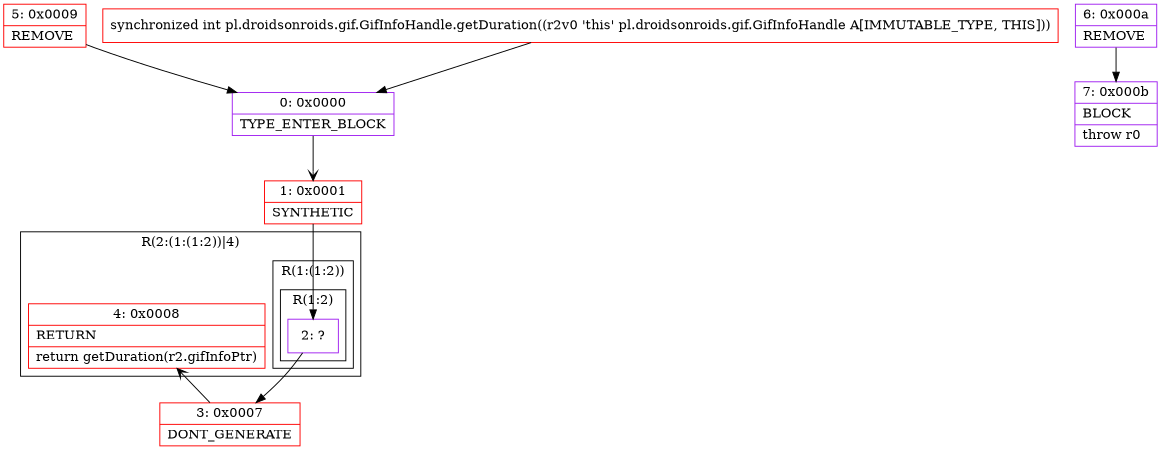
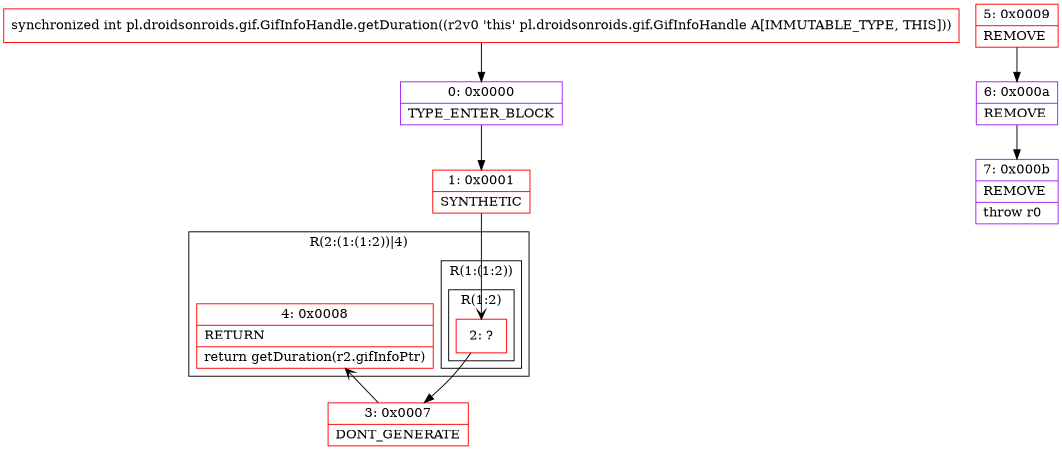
(156, 69) -> (1017, 60)
(1107, 114) -> (1015, 191)
(313, 154) -> (481, 143)
(313, 267) -> (481, 254)
(313, 336) -> (481, 336)
